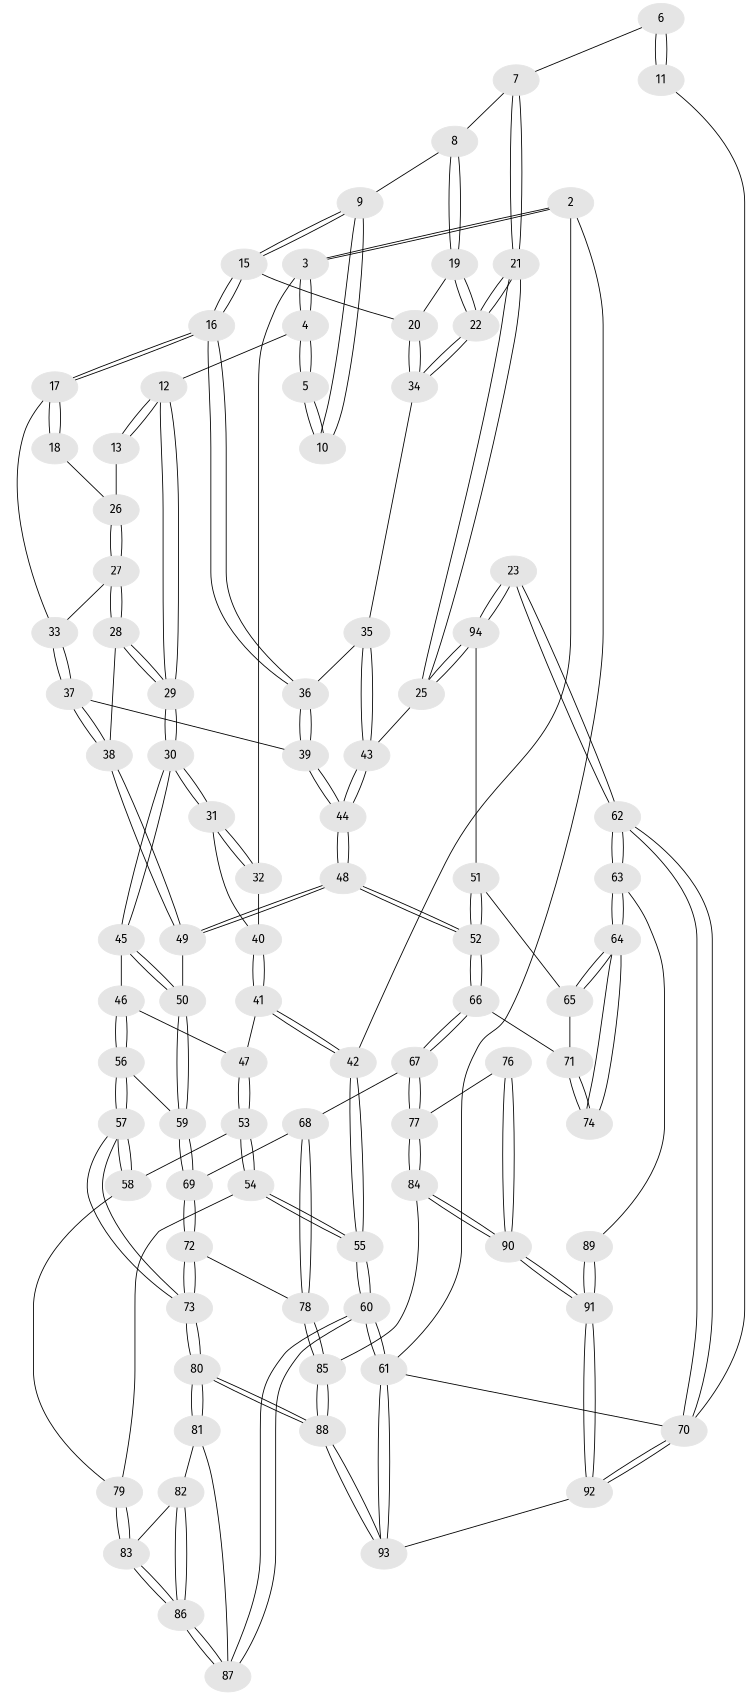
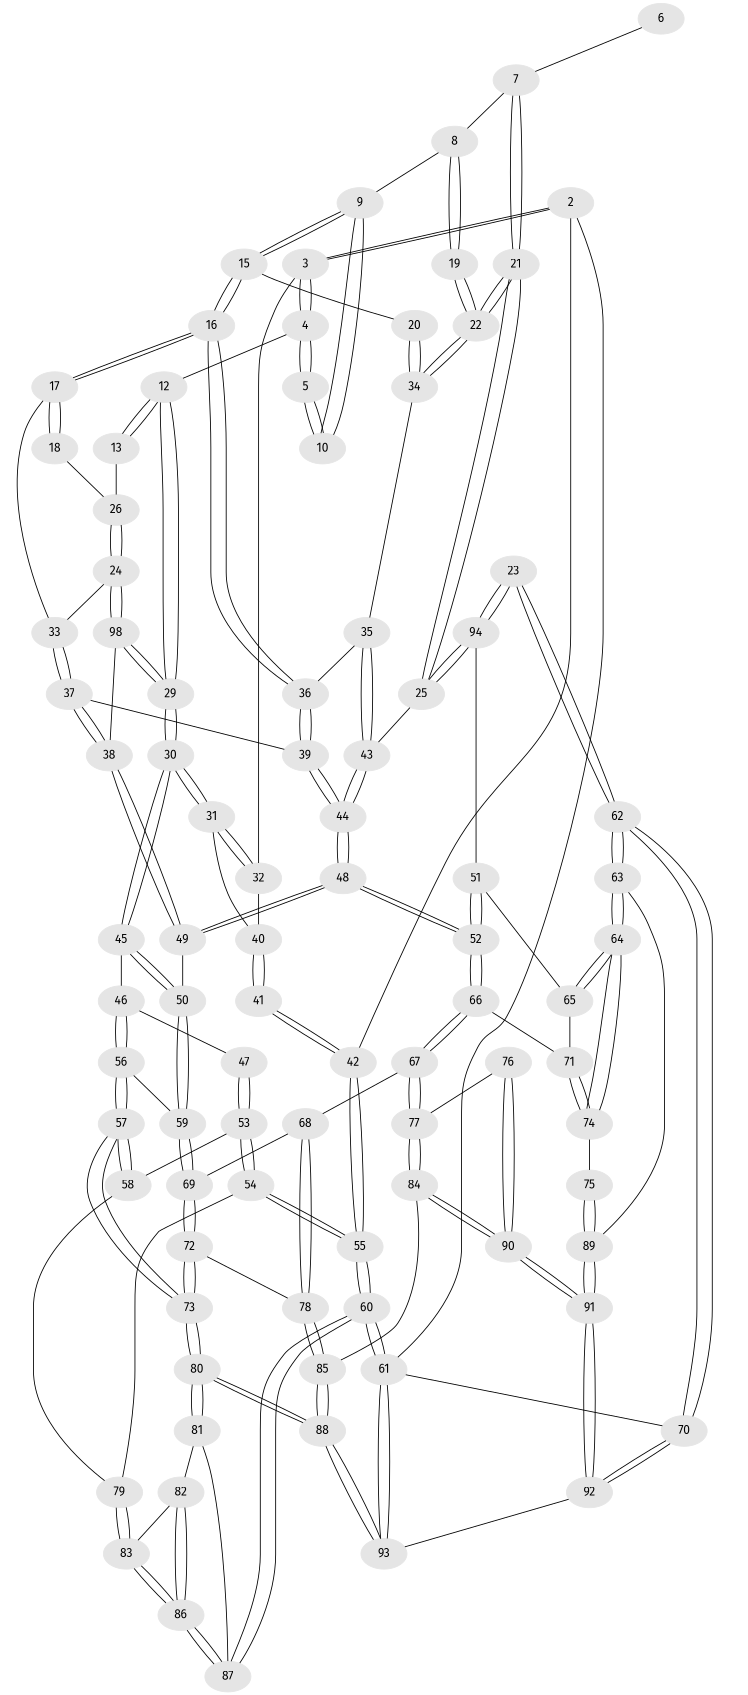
(661, 80) -> none
(435, 295) -> none
(116, 571) -> (116, 571)
(116, 633) -> (116, 633)
(251, 1032) -> none
none -> (589, 1185)
